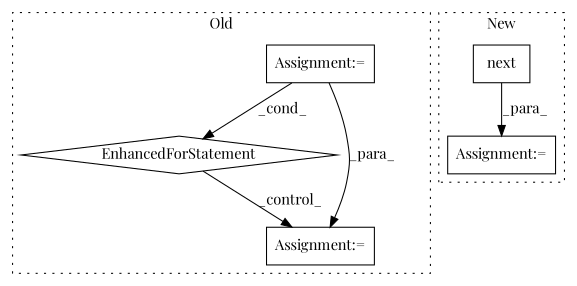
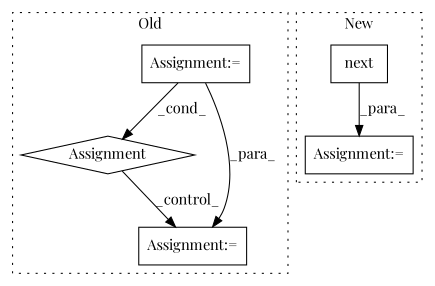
(179, 155) -> (108, 155)
